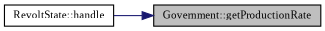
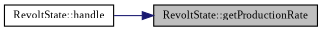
(237, 16) -> (236, 16)
